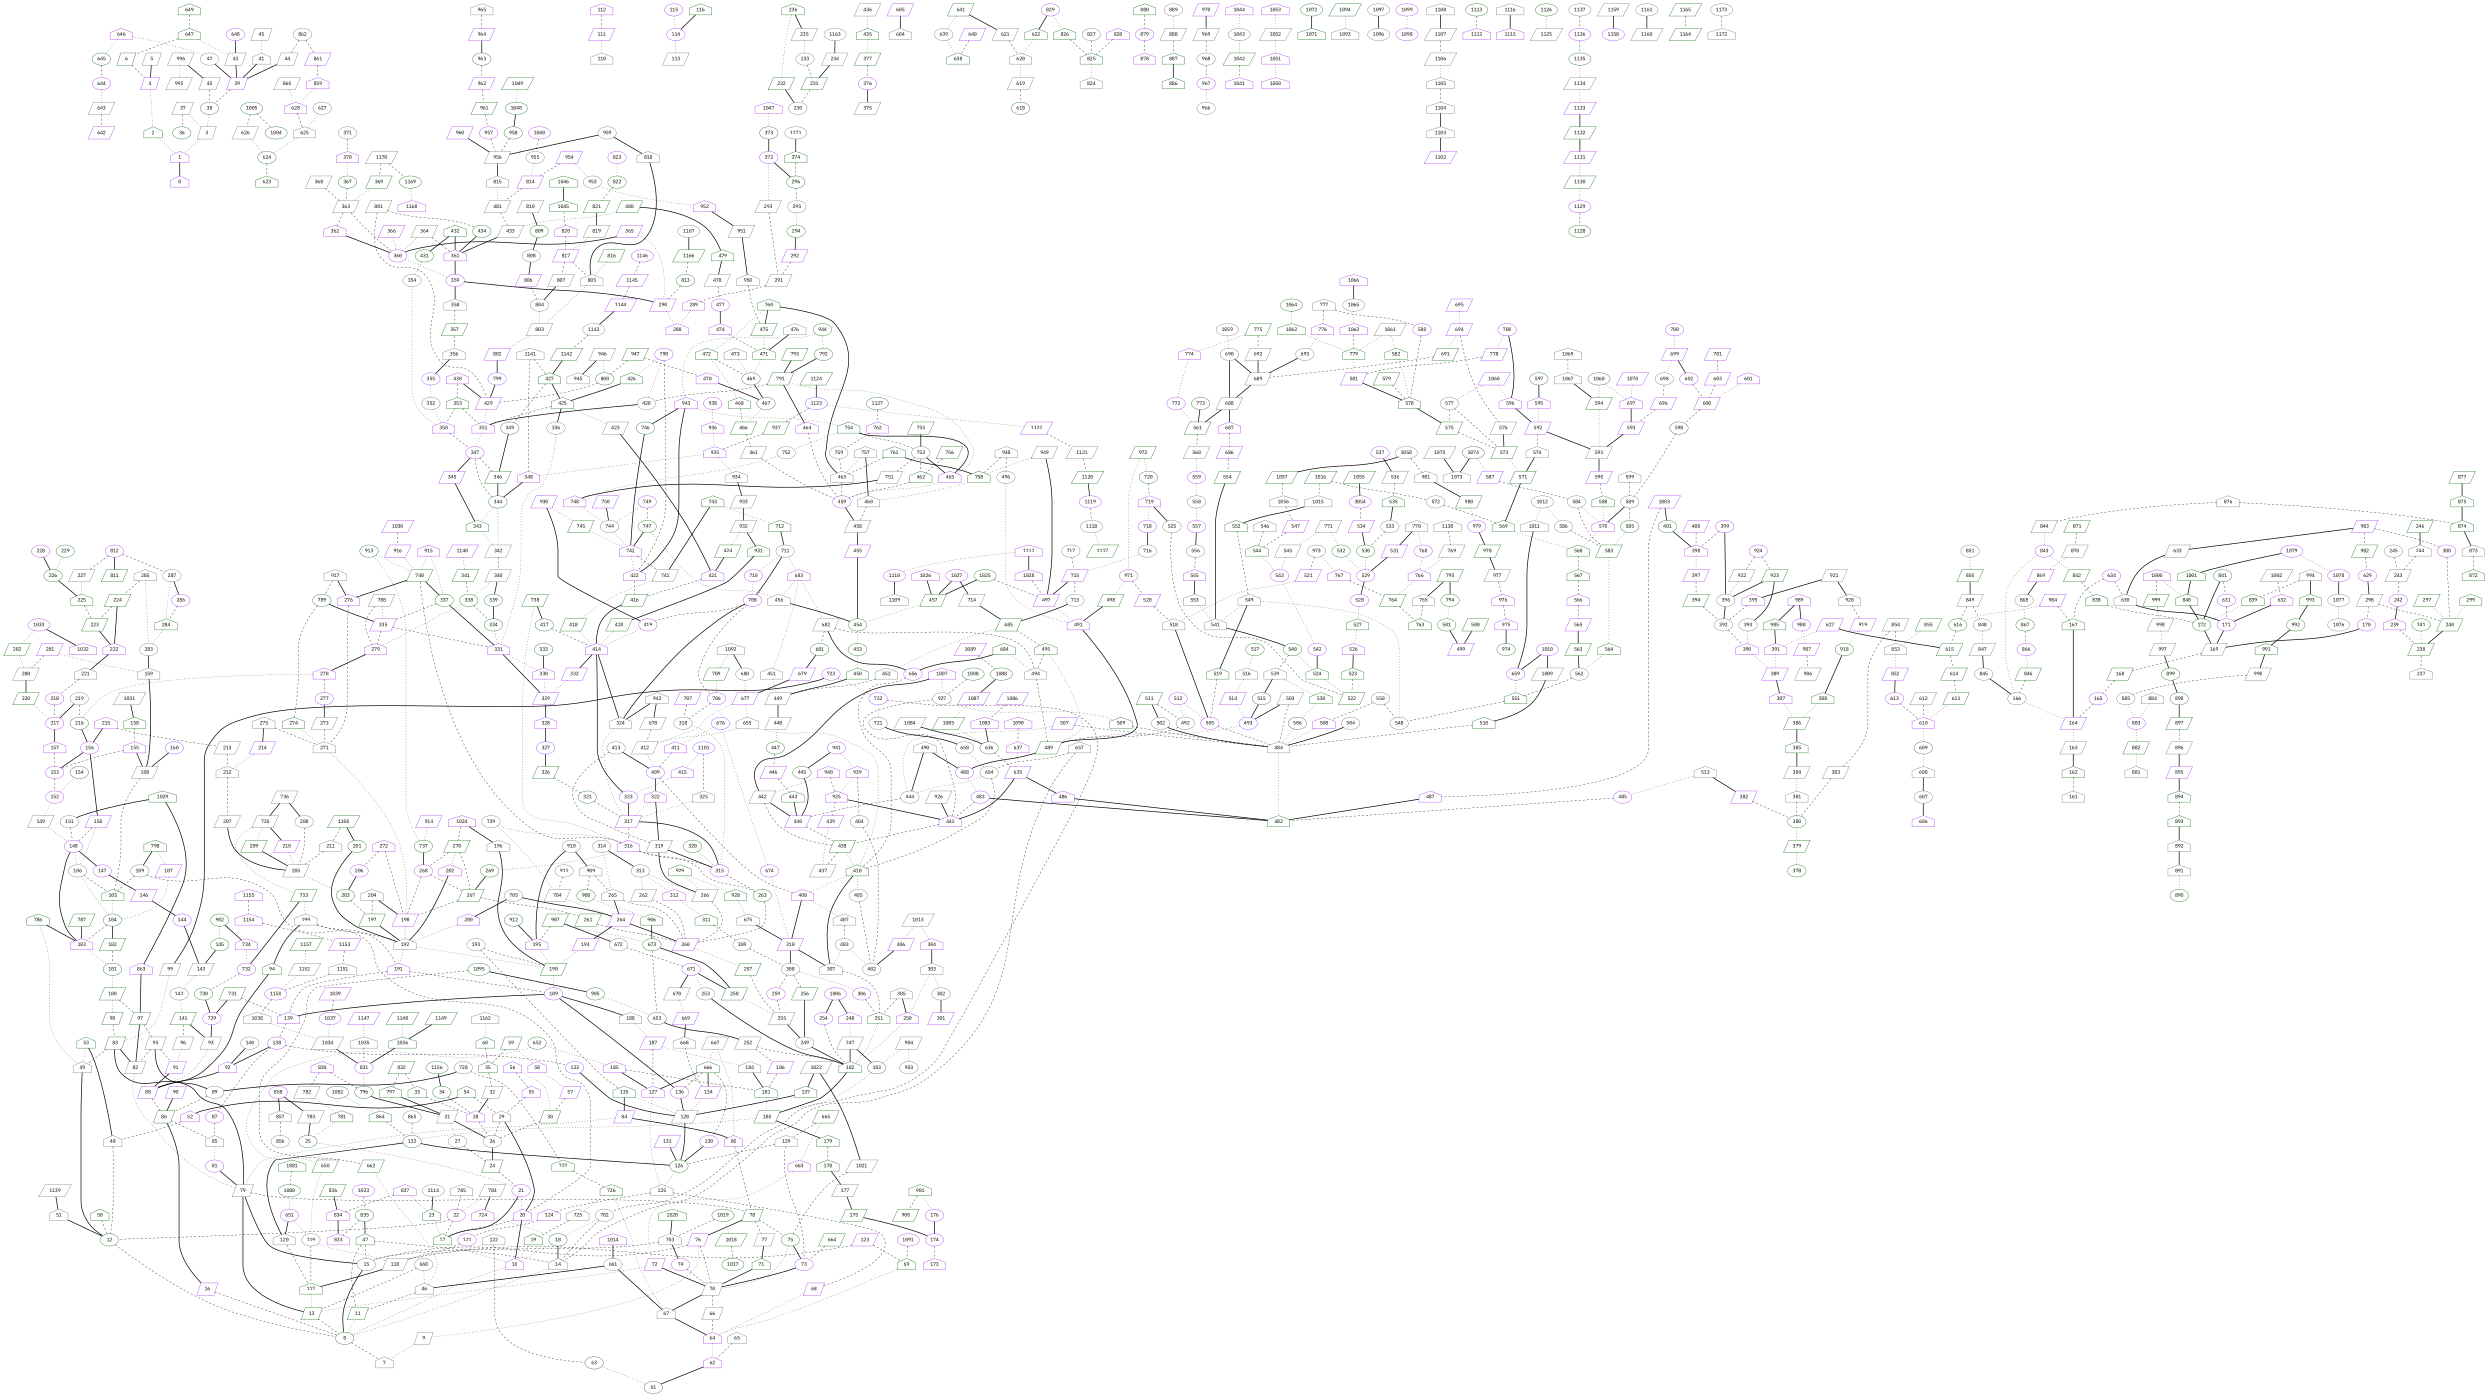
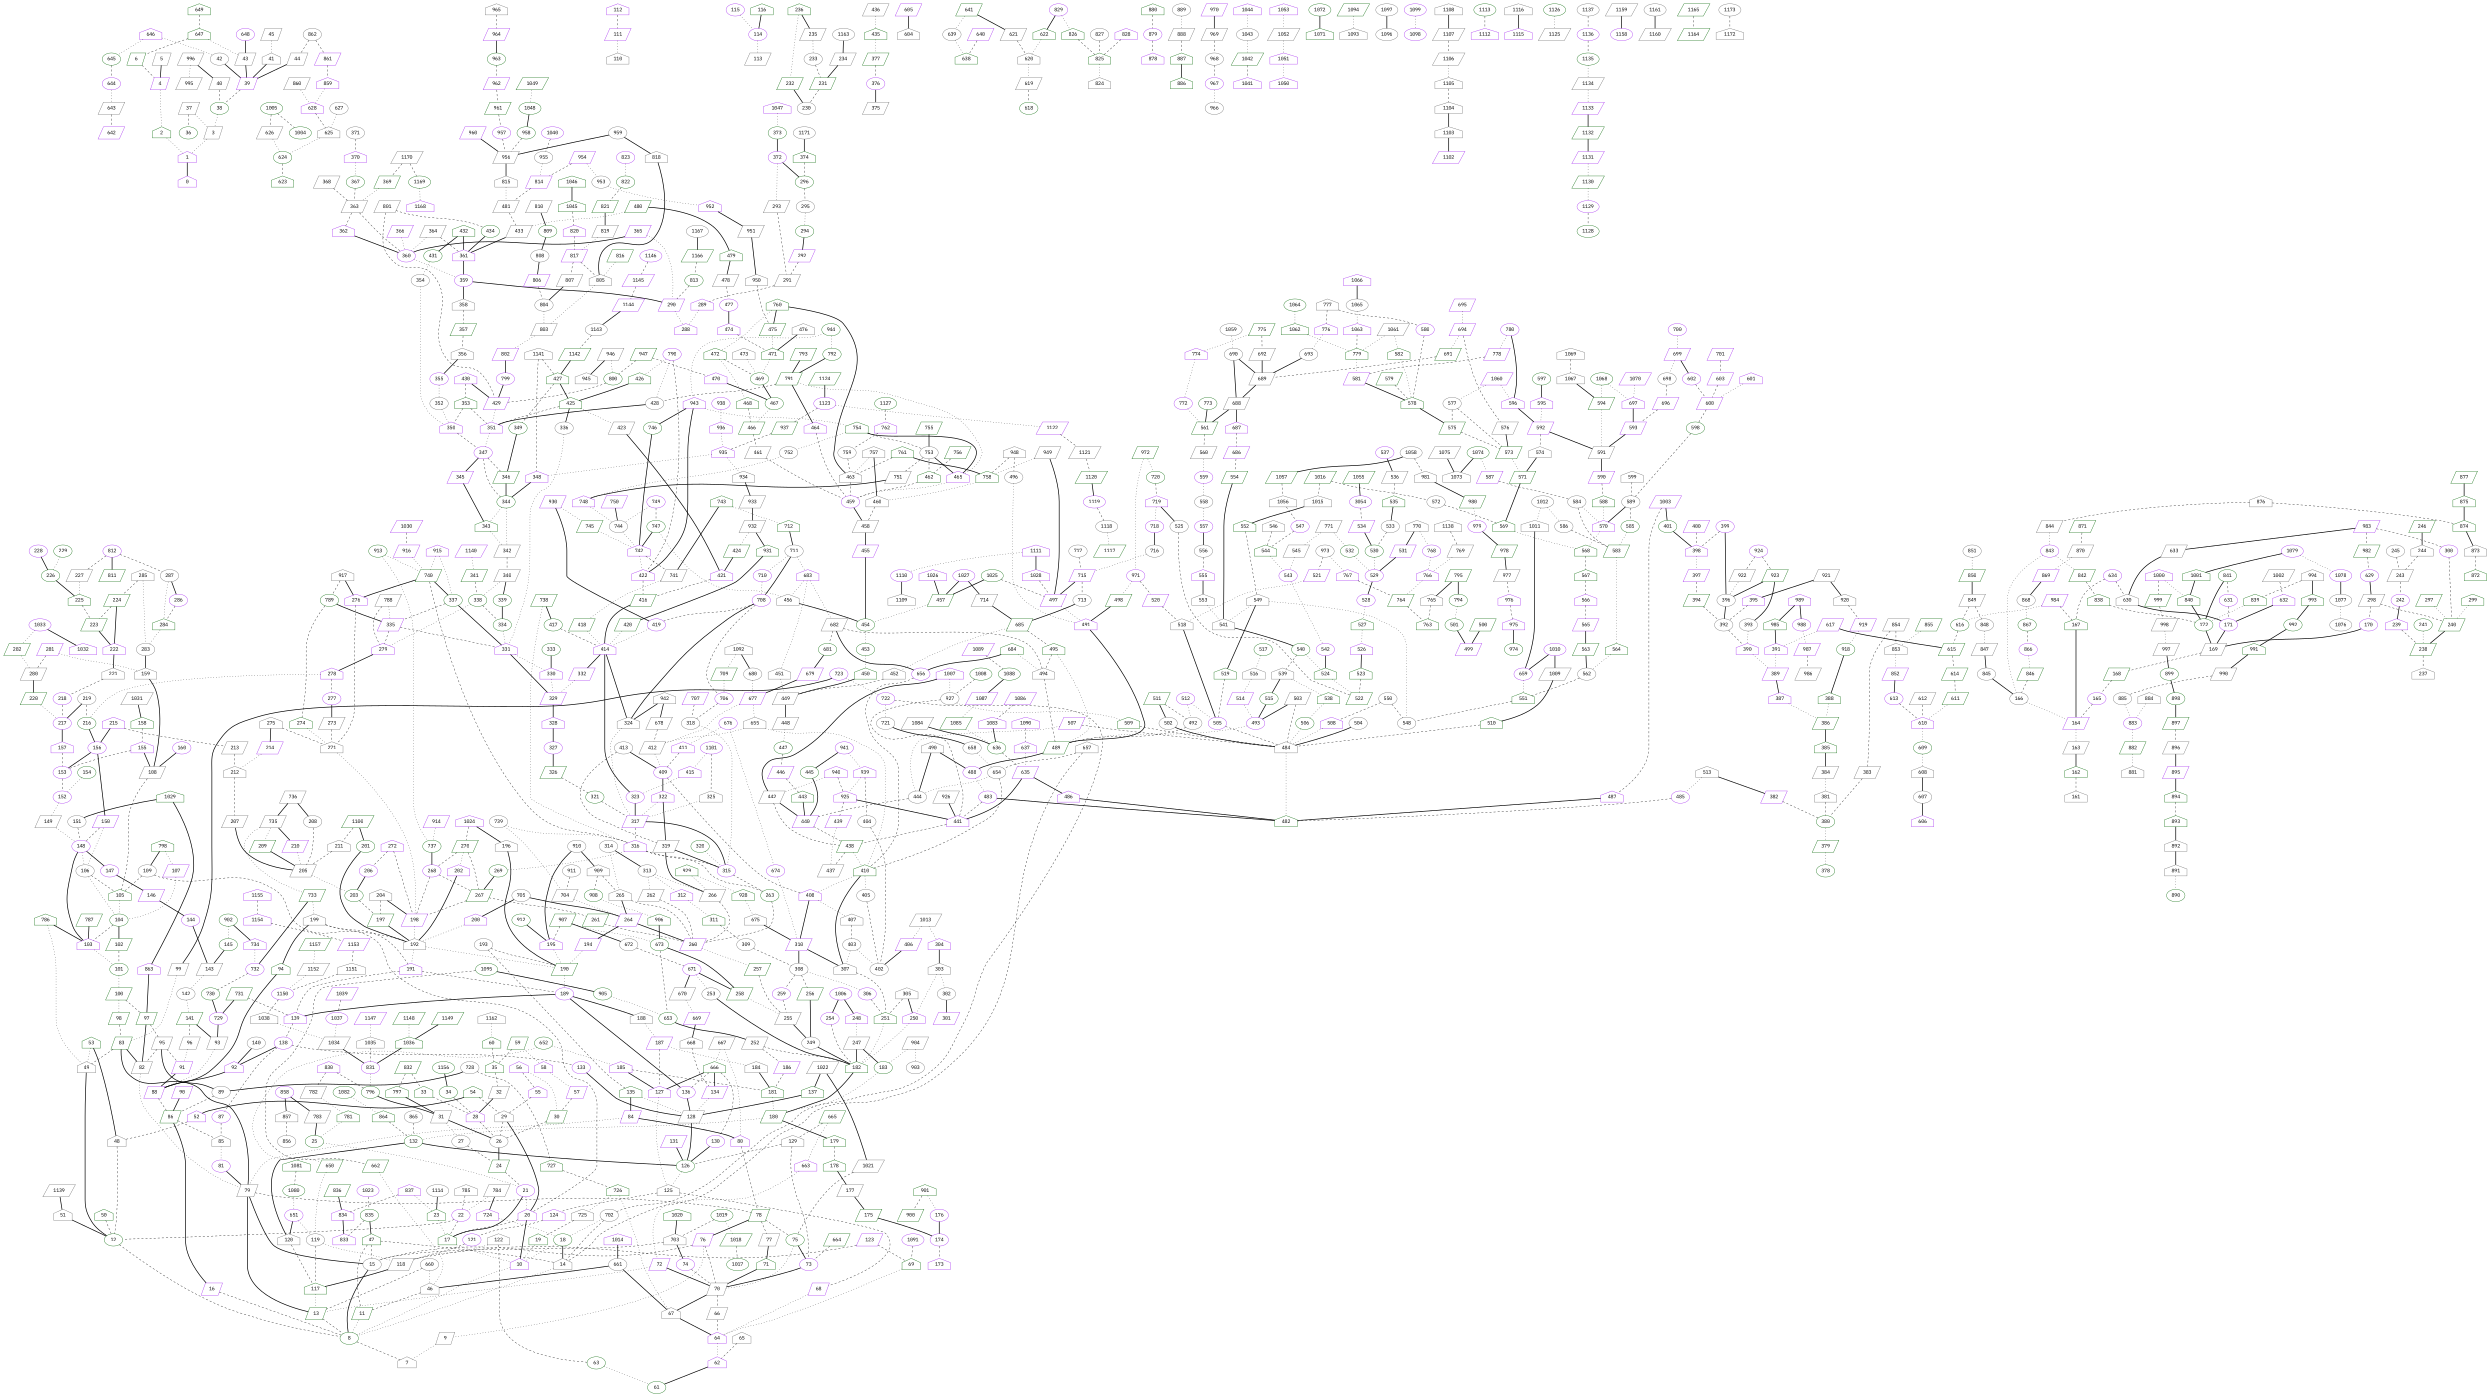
(1296, 527) -> (1300, 527)
